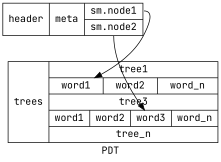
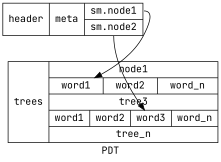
(133, 69) -> (133, 69)
